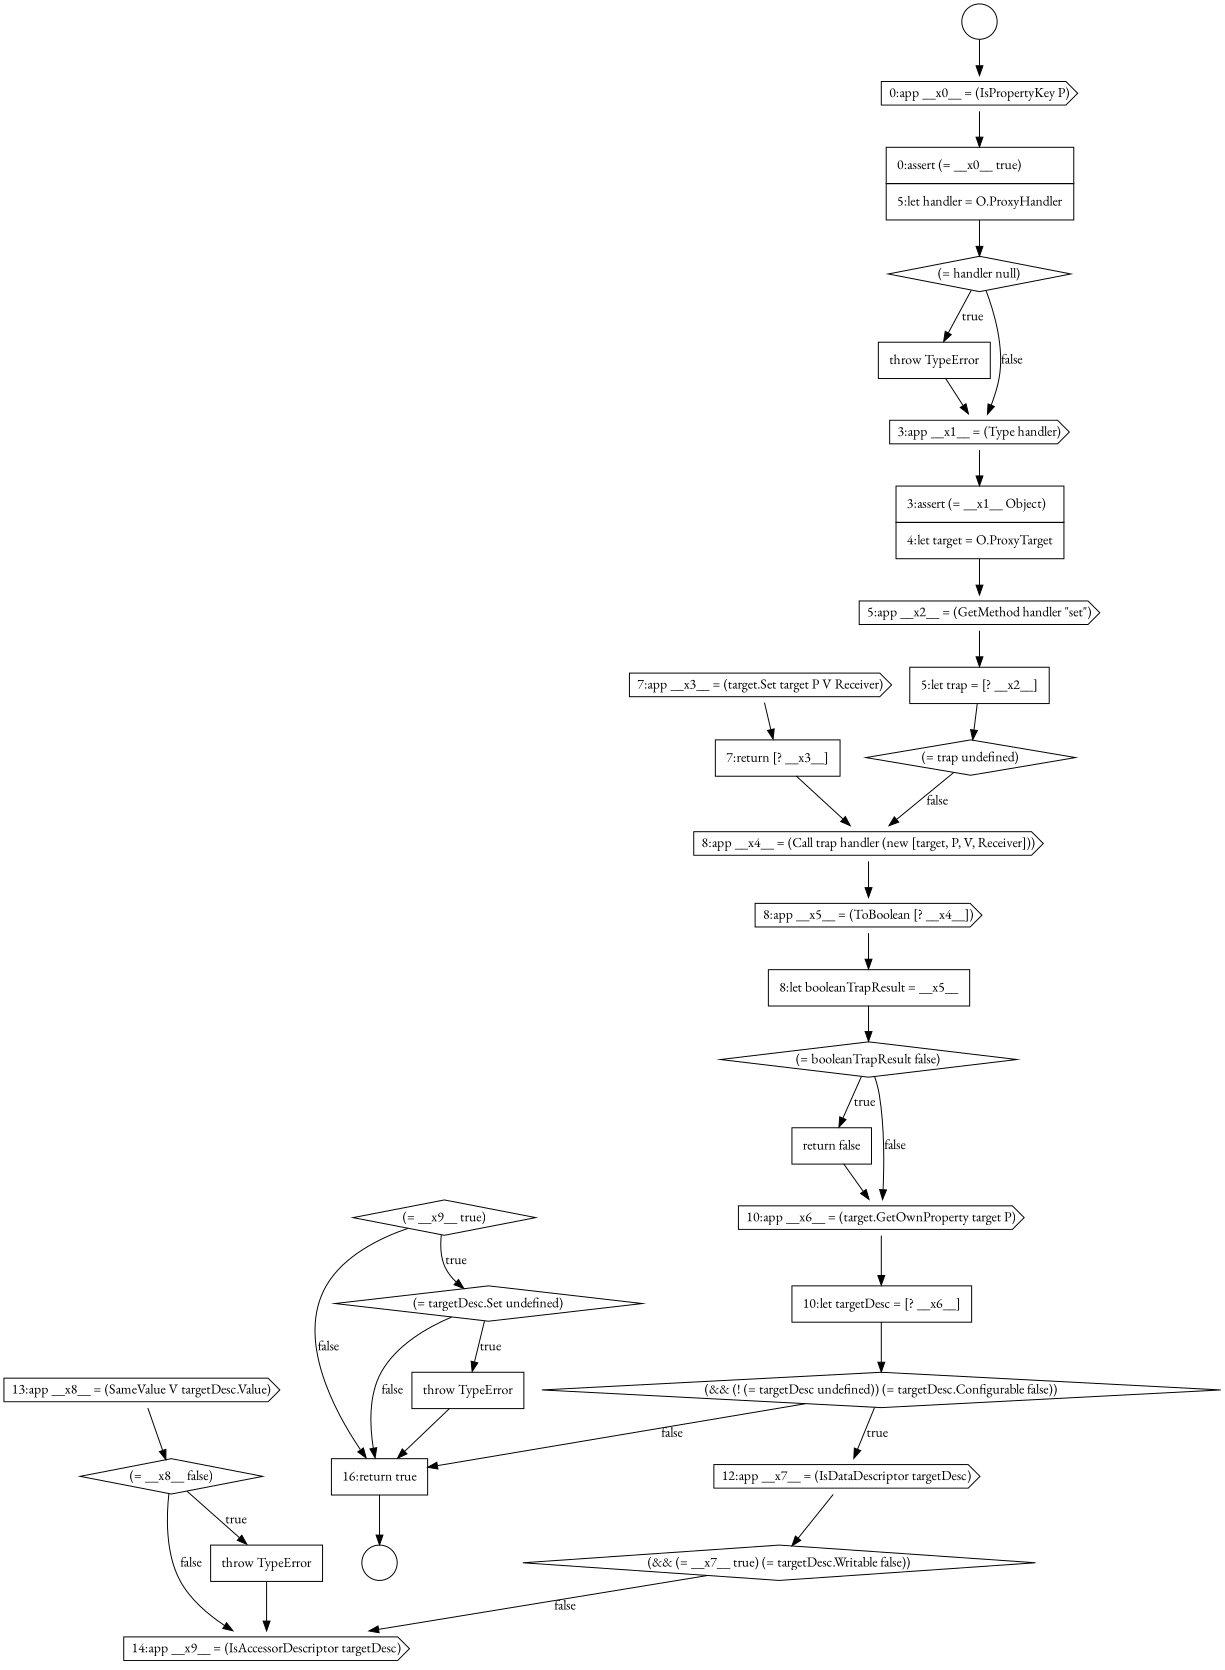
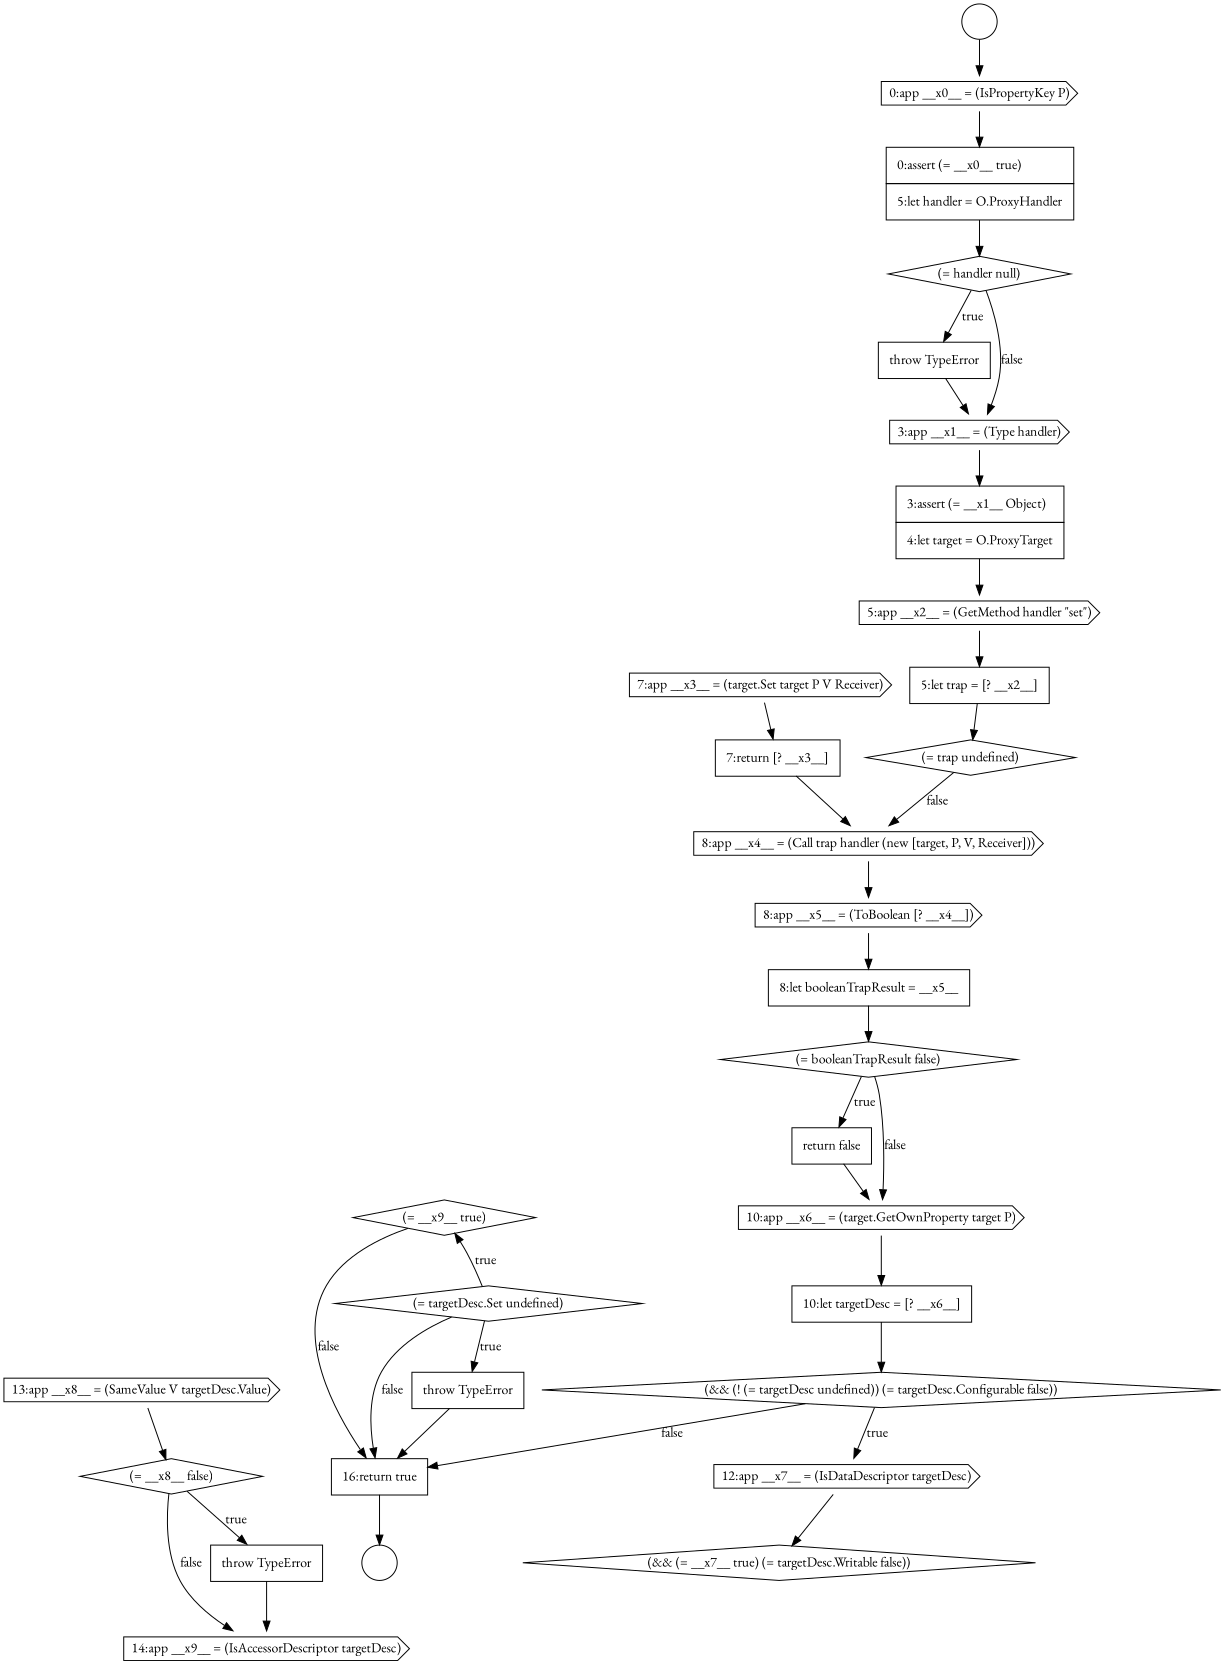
(443, 1260) -> (472, 1263)
(543, 1602) -> none
